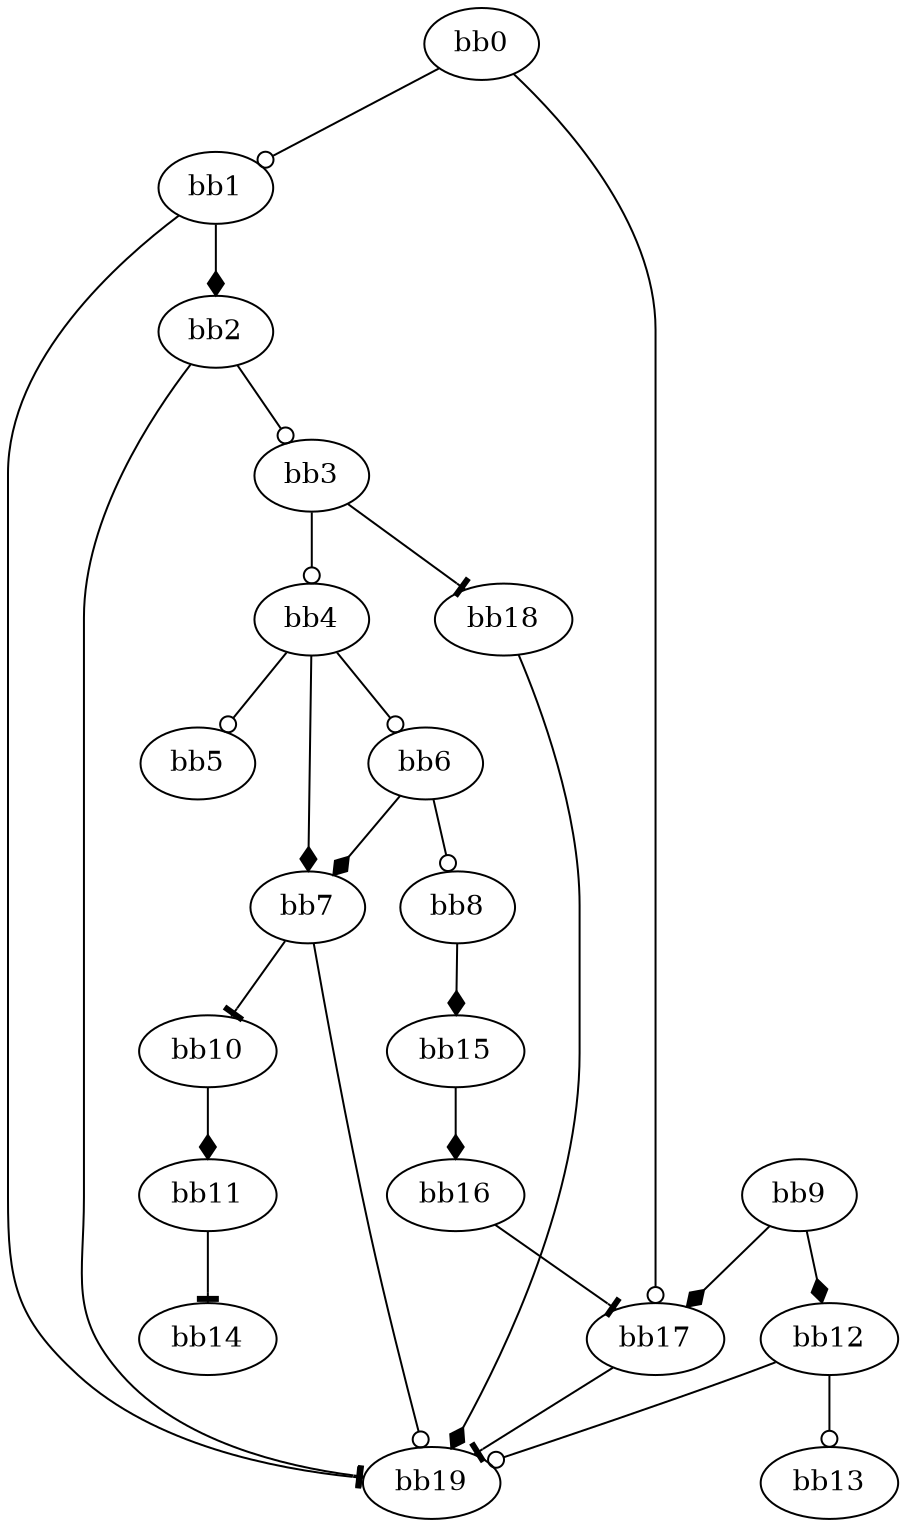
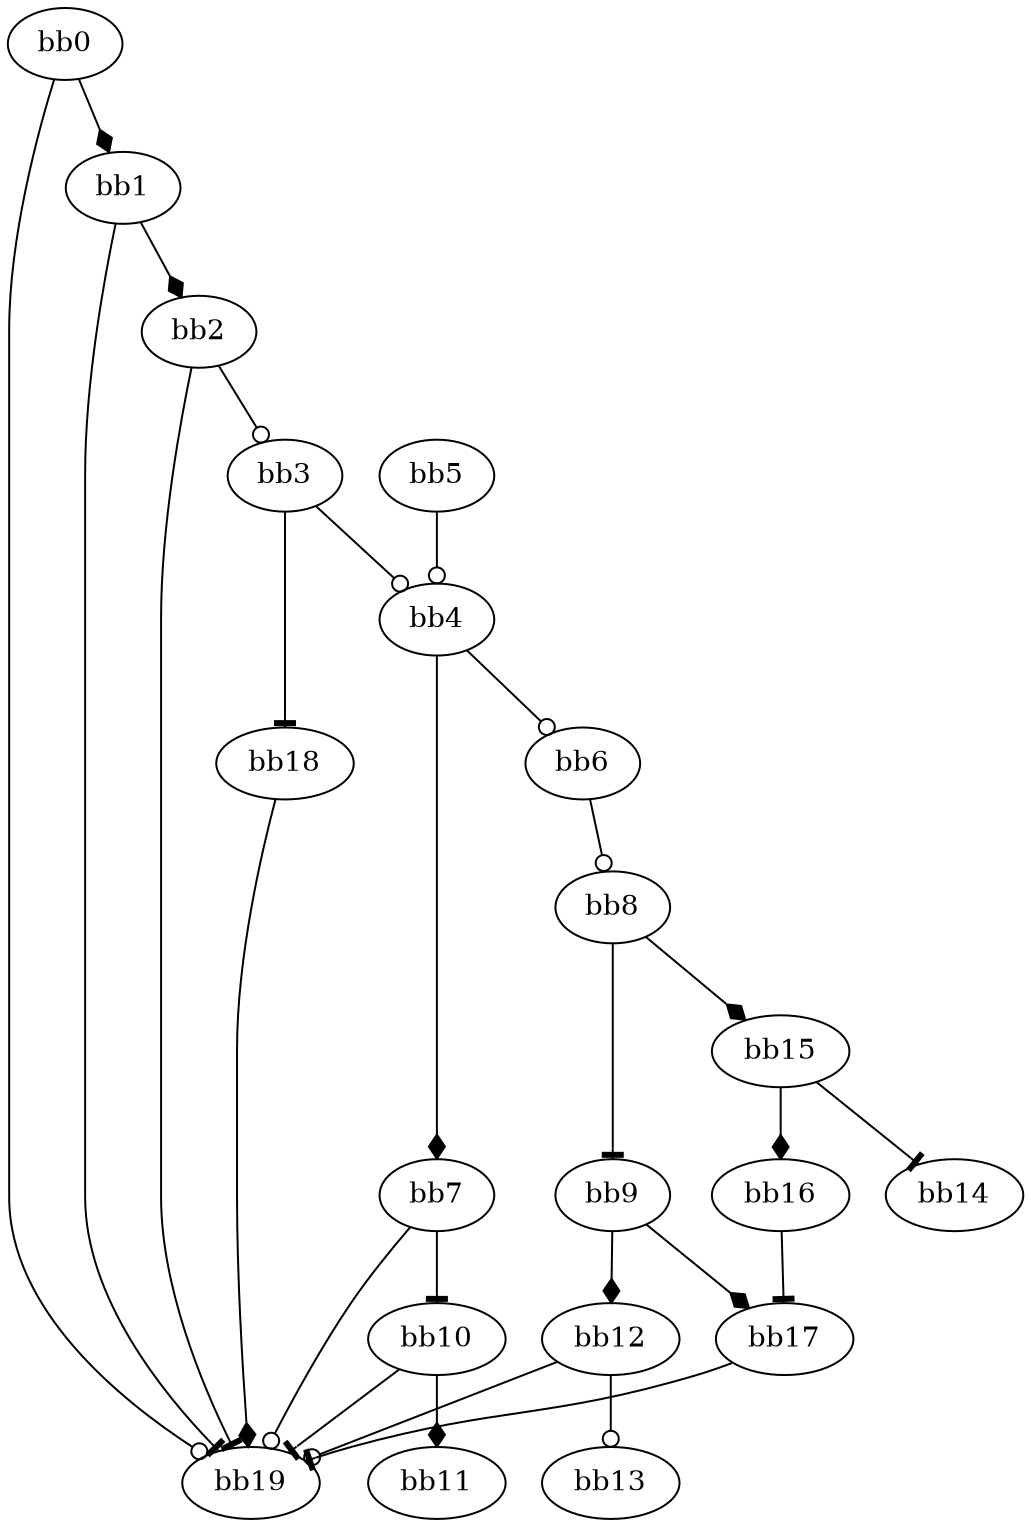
(356, 112) -> (89, 104)
(656, 658) -> (9, 797)
(260, 685) -> (437, 540)
(374, 826) -> none
none -> (613, 1046)
(208, 1262) -> (864, 1120)
none -> (348, 1408)
